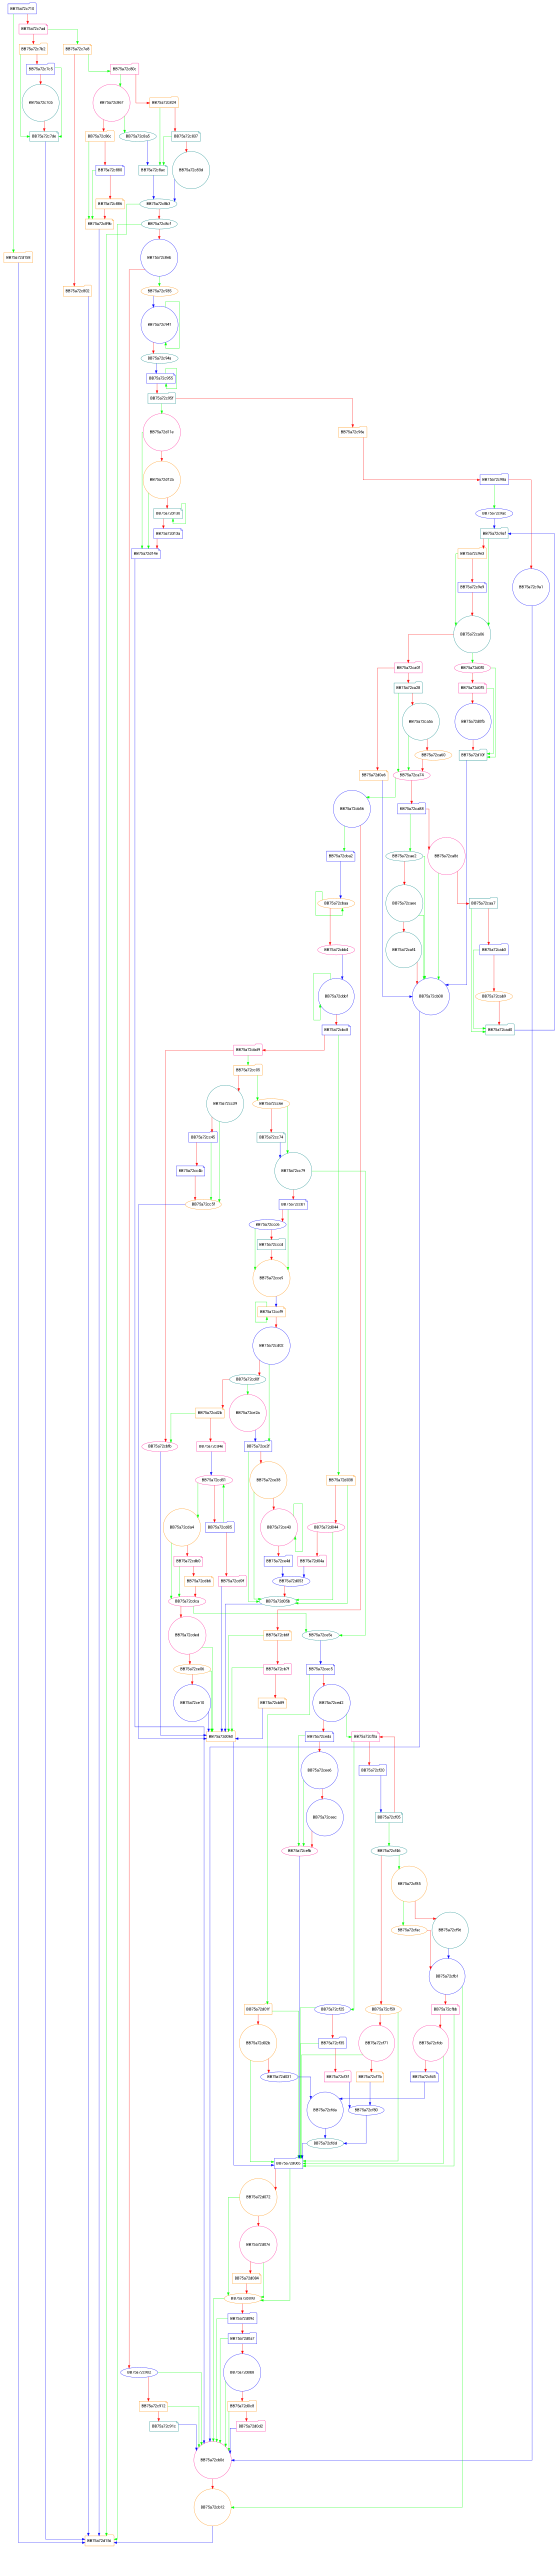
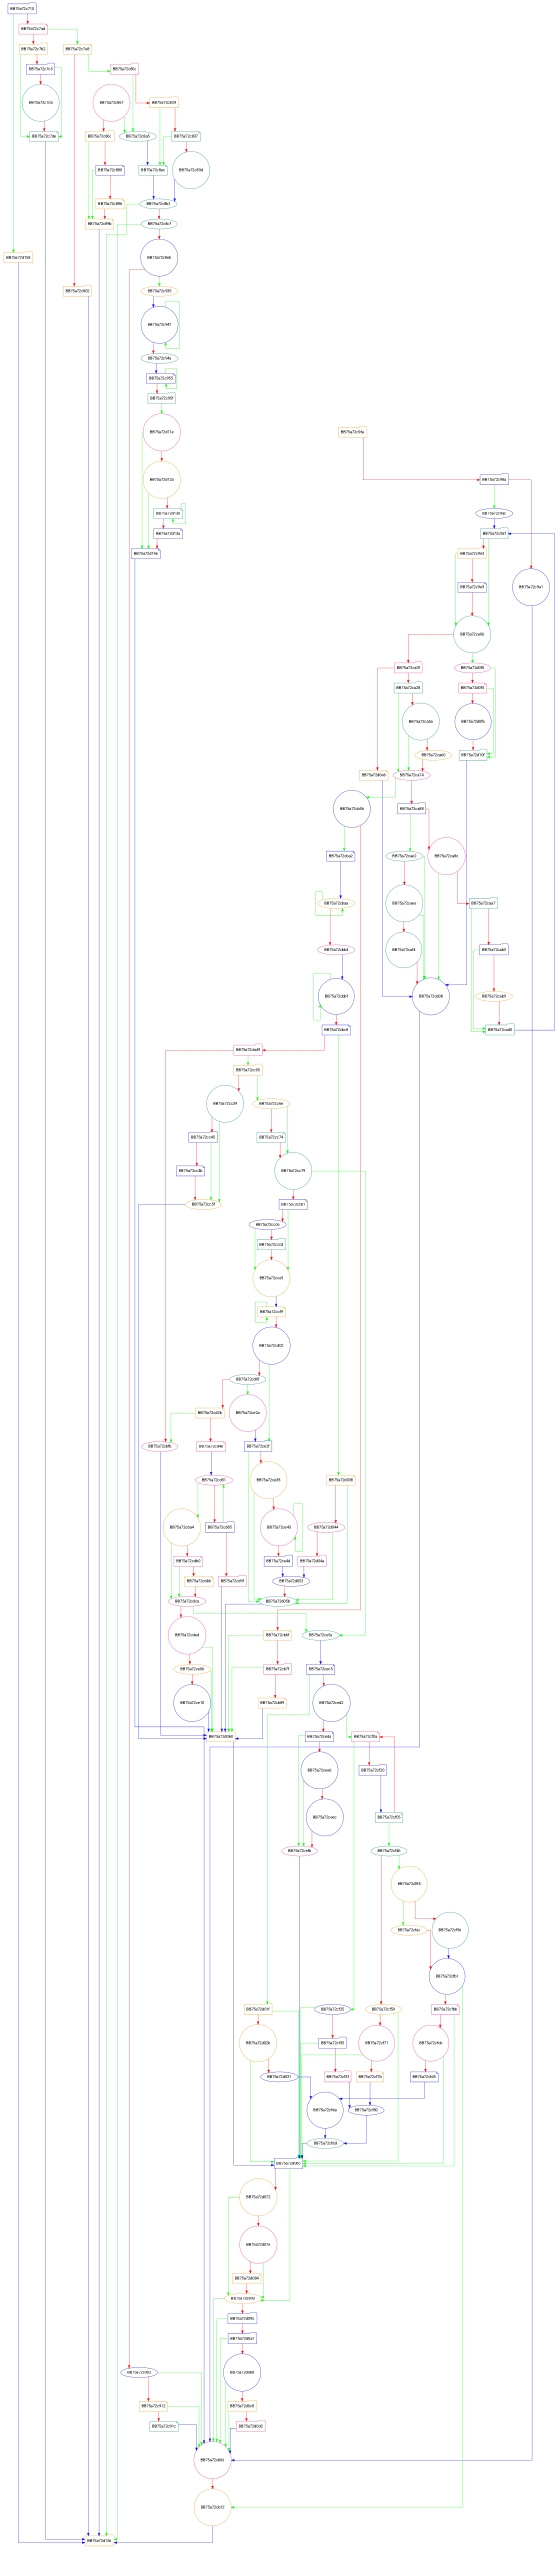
(120, 79) -> (133, 101)
(277, 399) -> none
(280, 1149) -> (280, 1149)
